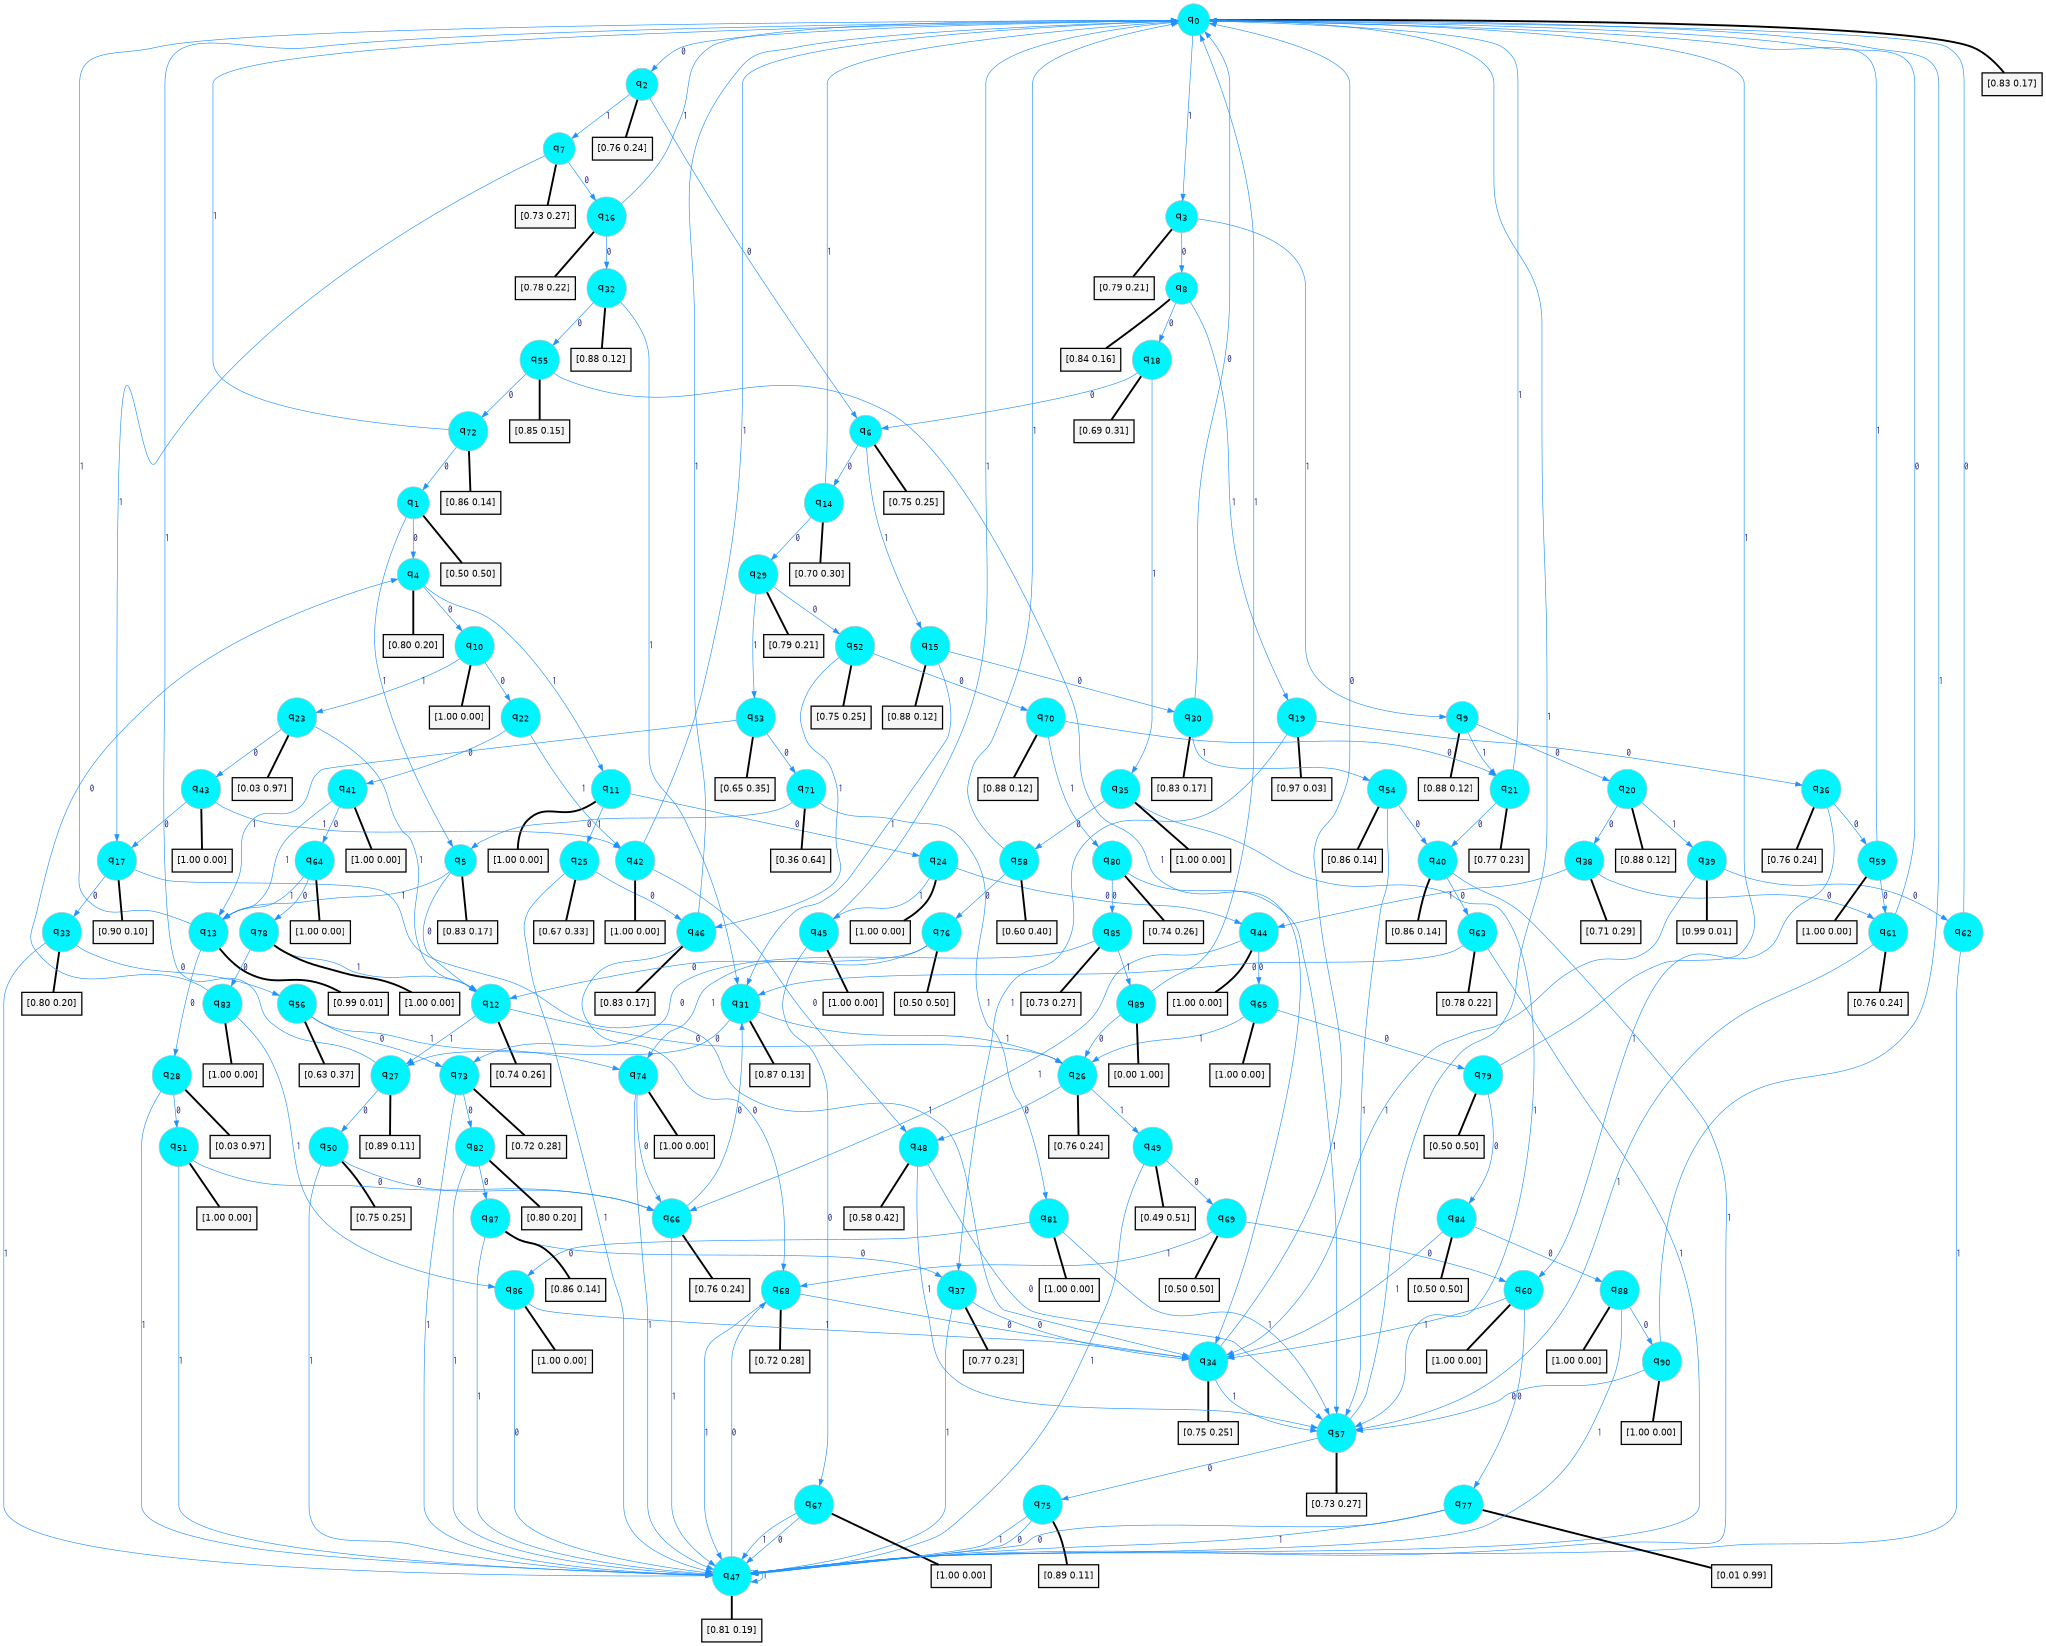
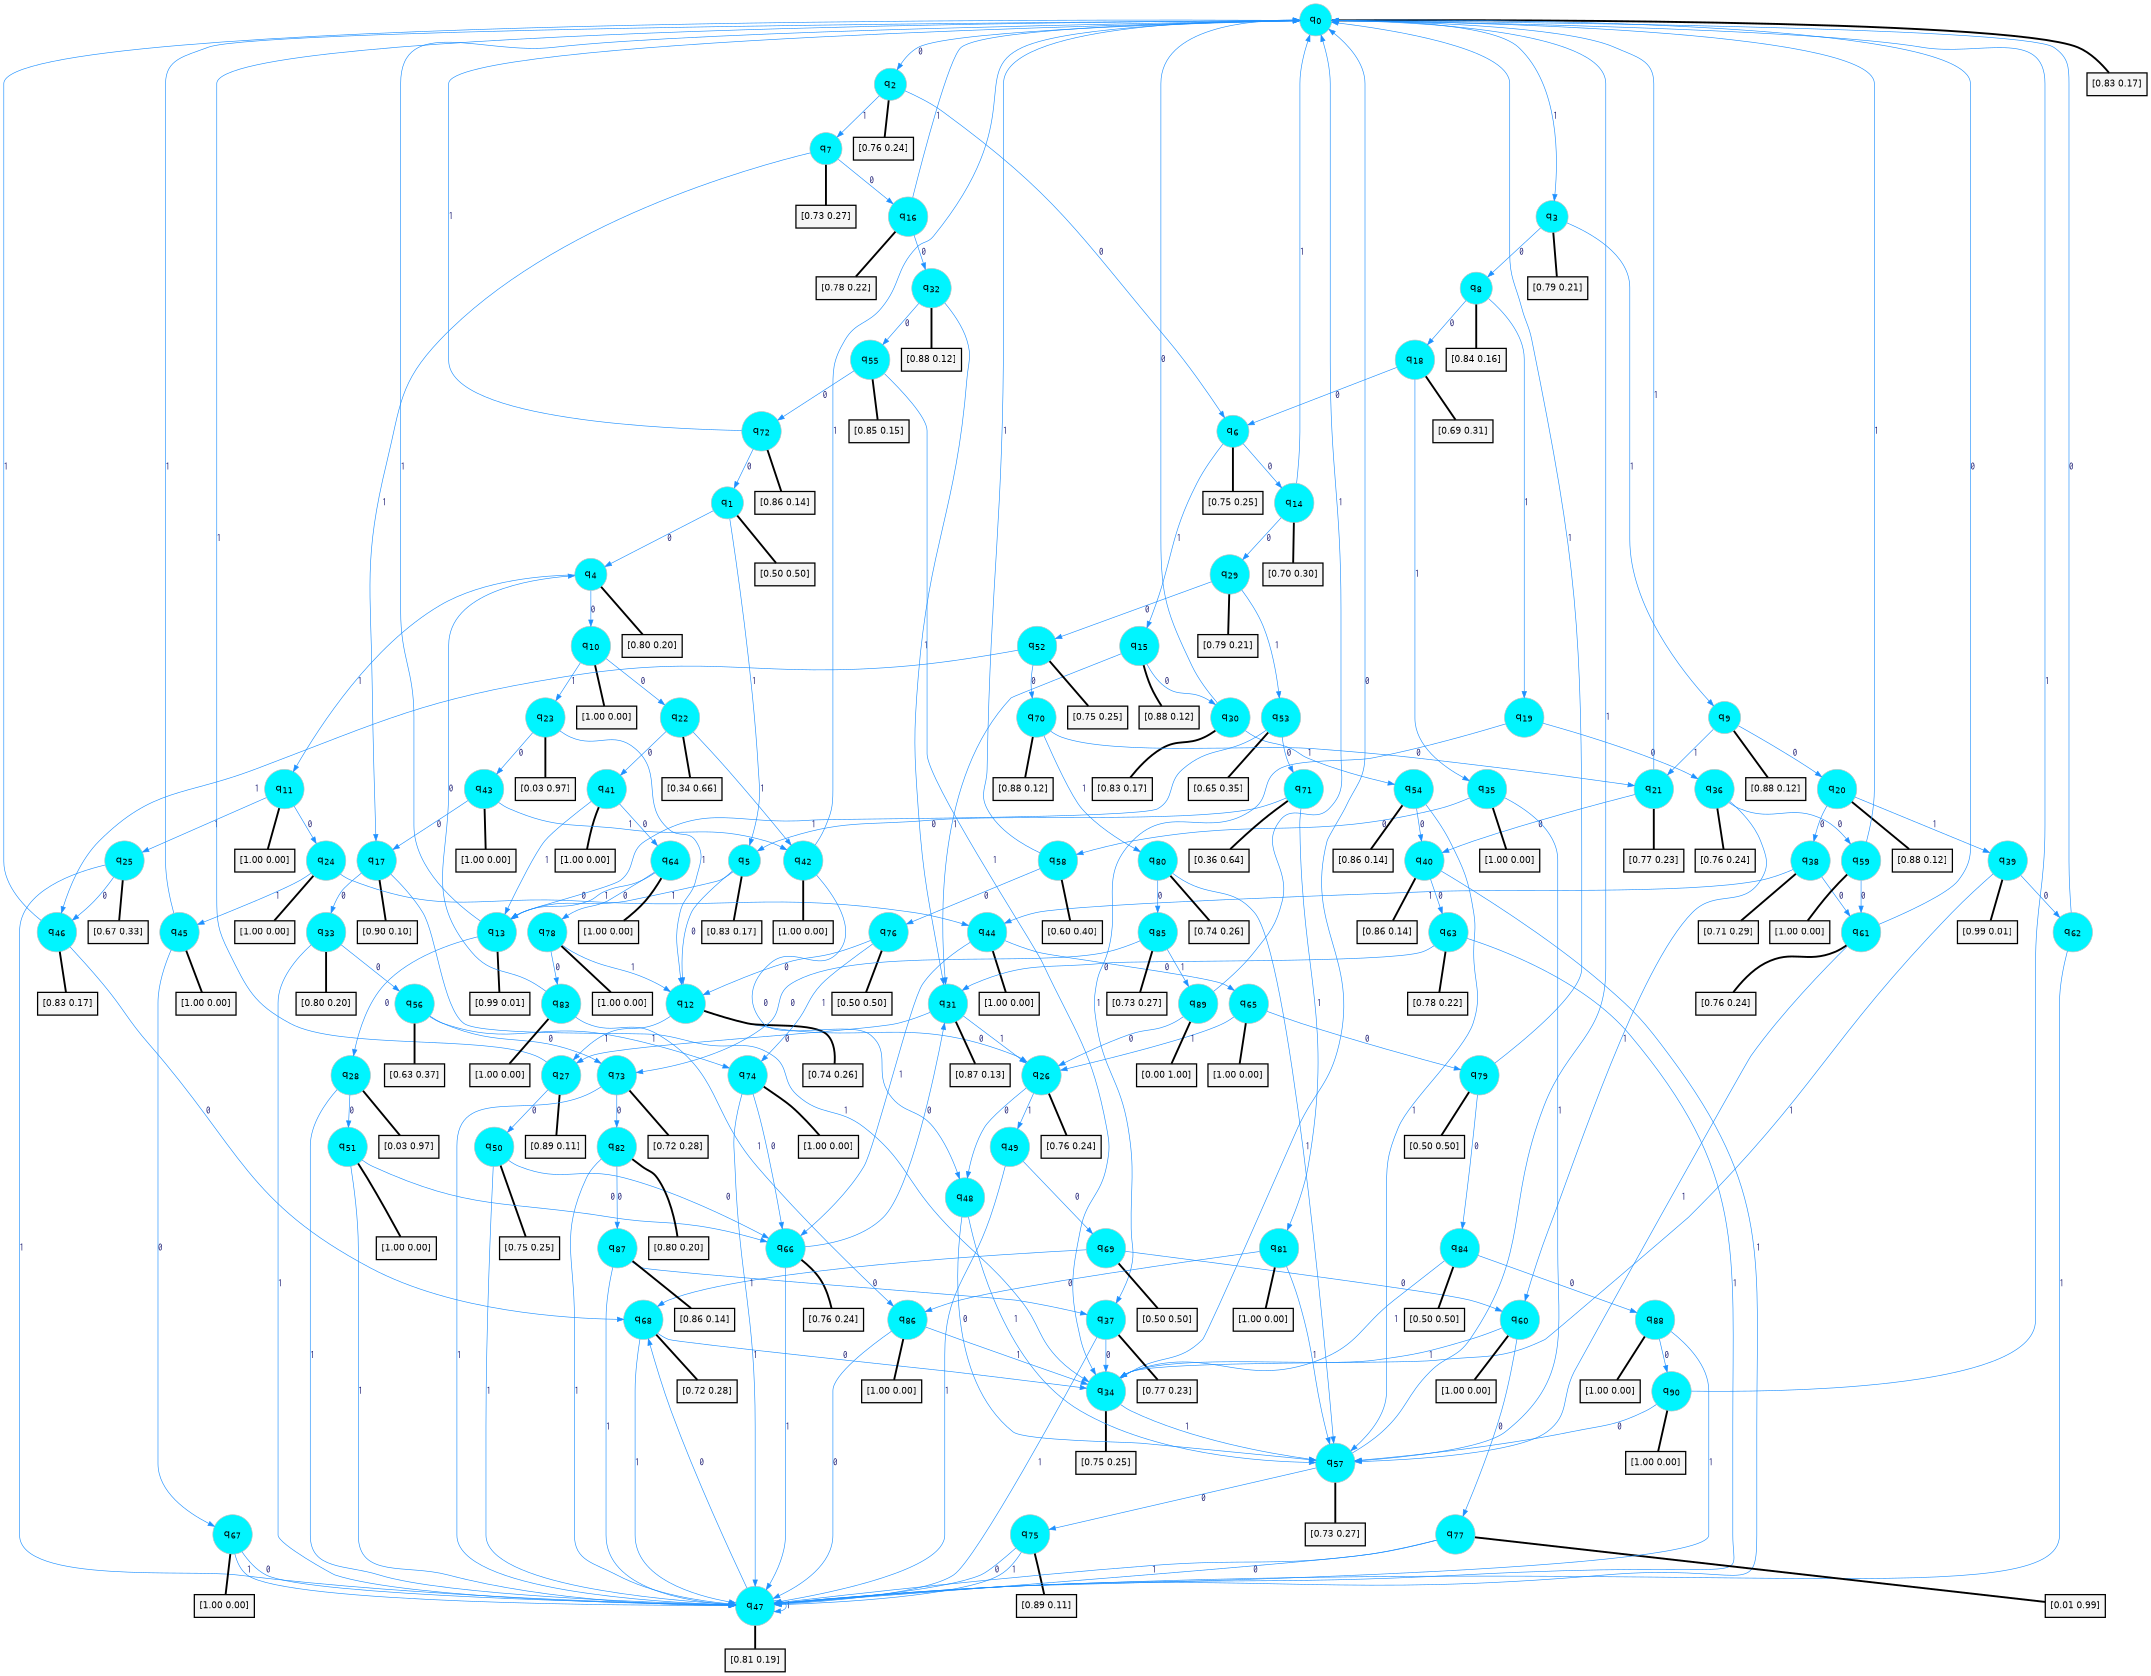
none -> (692, 789)
(1302, 789) -> none
(874, 1218) -> none
(1165, 1218) -> none
